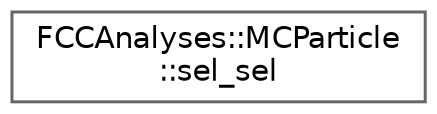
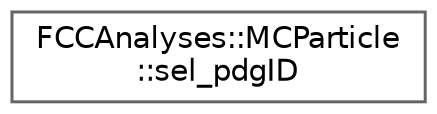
(219, 57) -> (219, 57)
